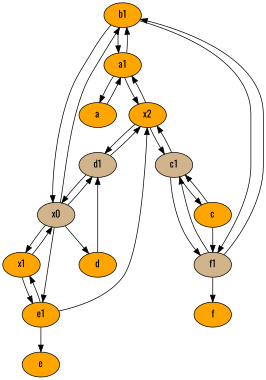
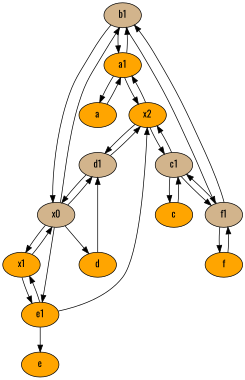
(123, 15) -> (123, 15)
(213, 236) -> (228, 243)
